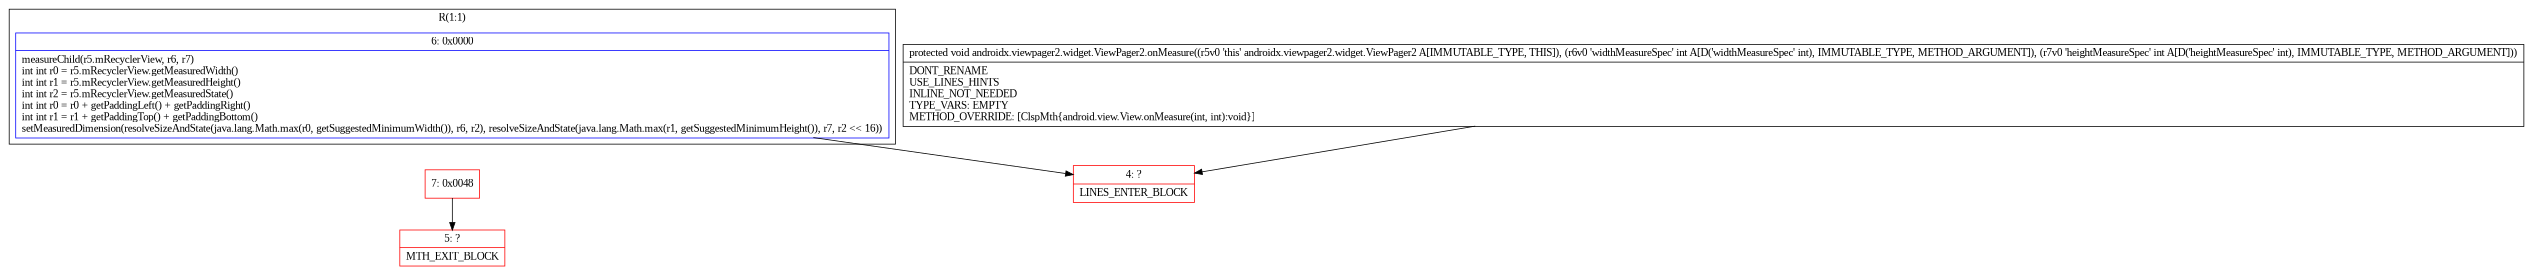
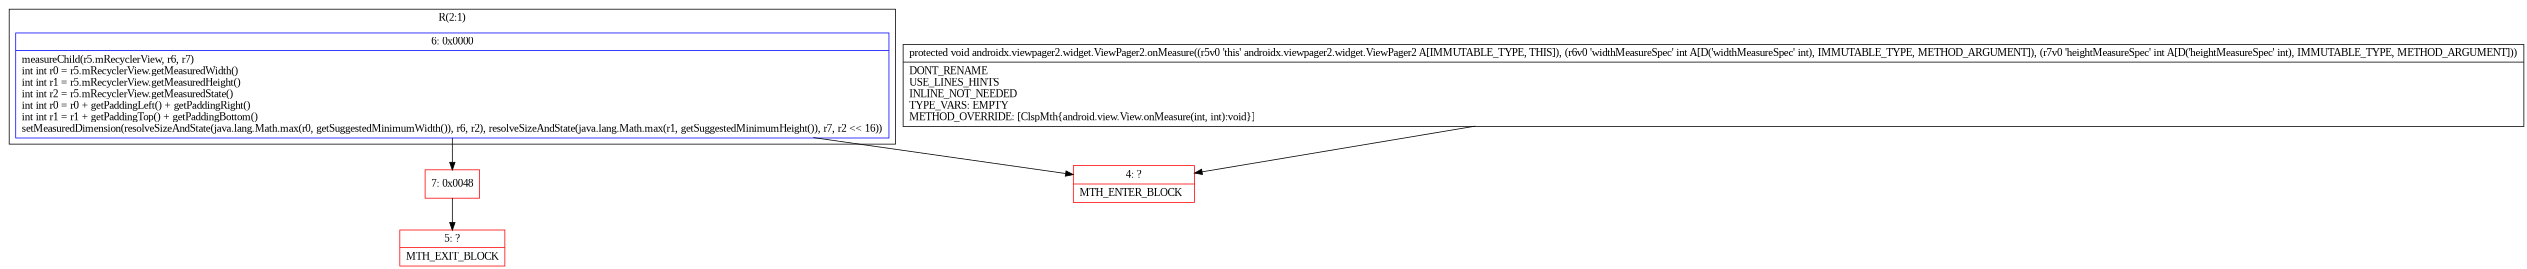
(452, 18) -> (452, 18)
none -> (452, 150)
(1134, 193) -> (1131, 193)
